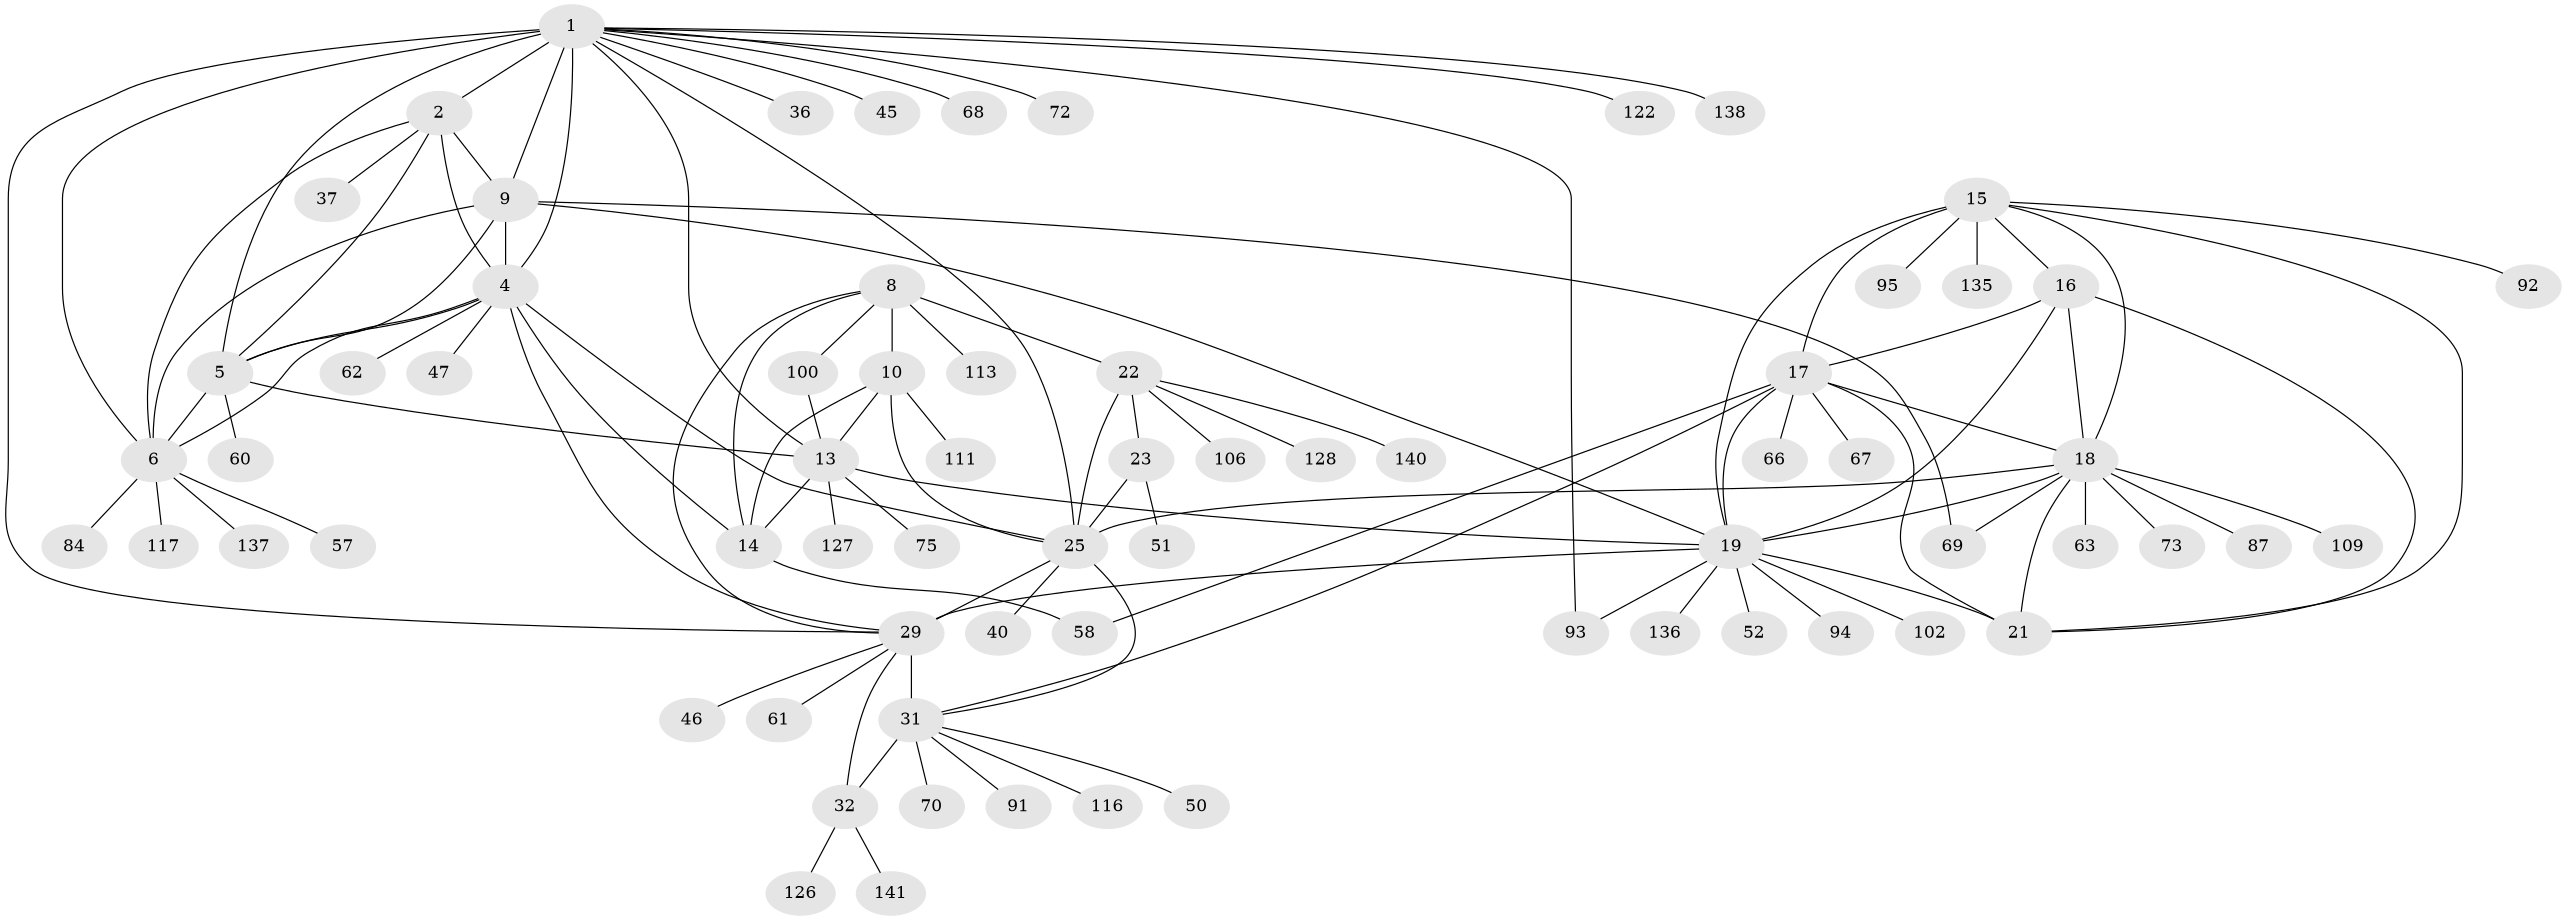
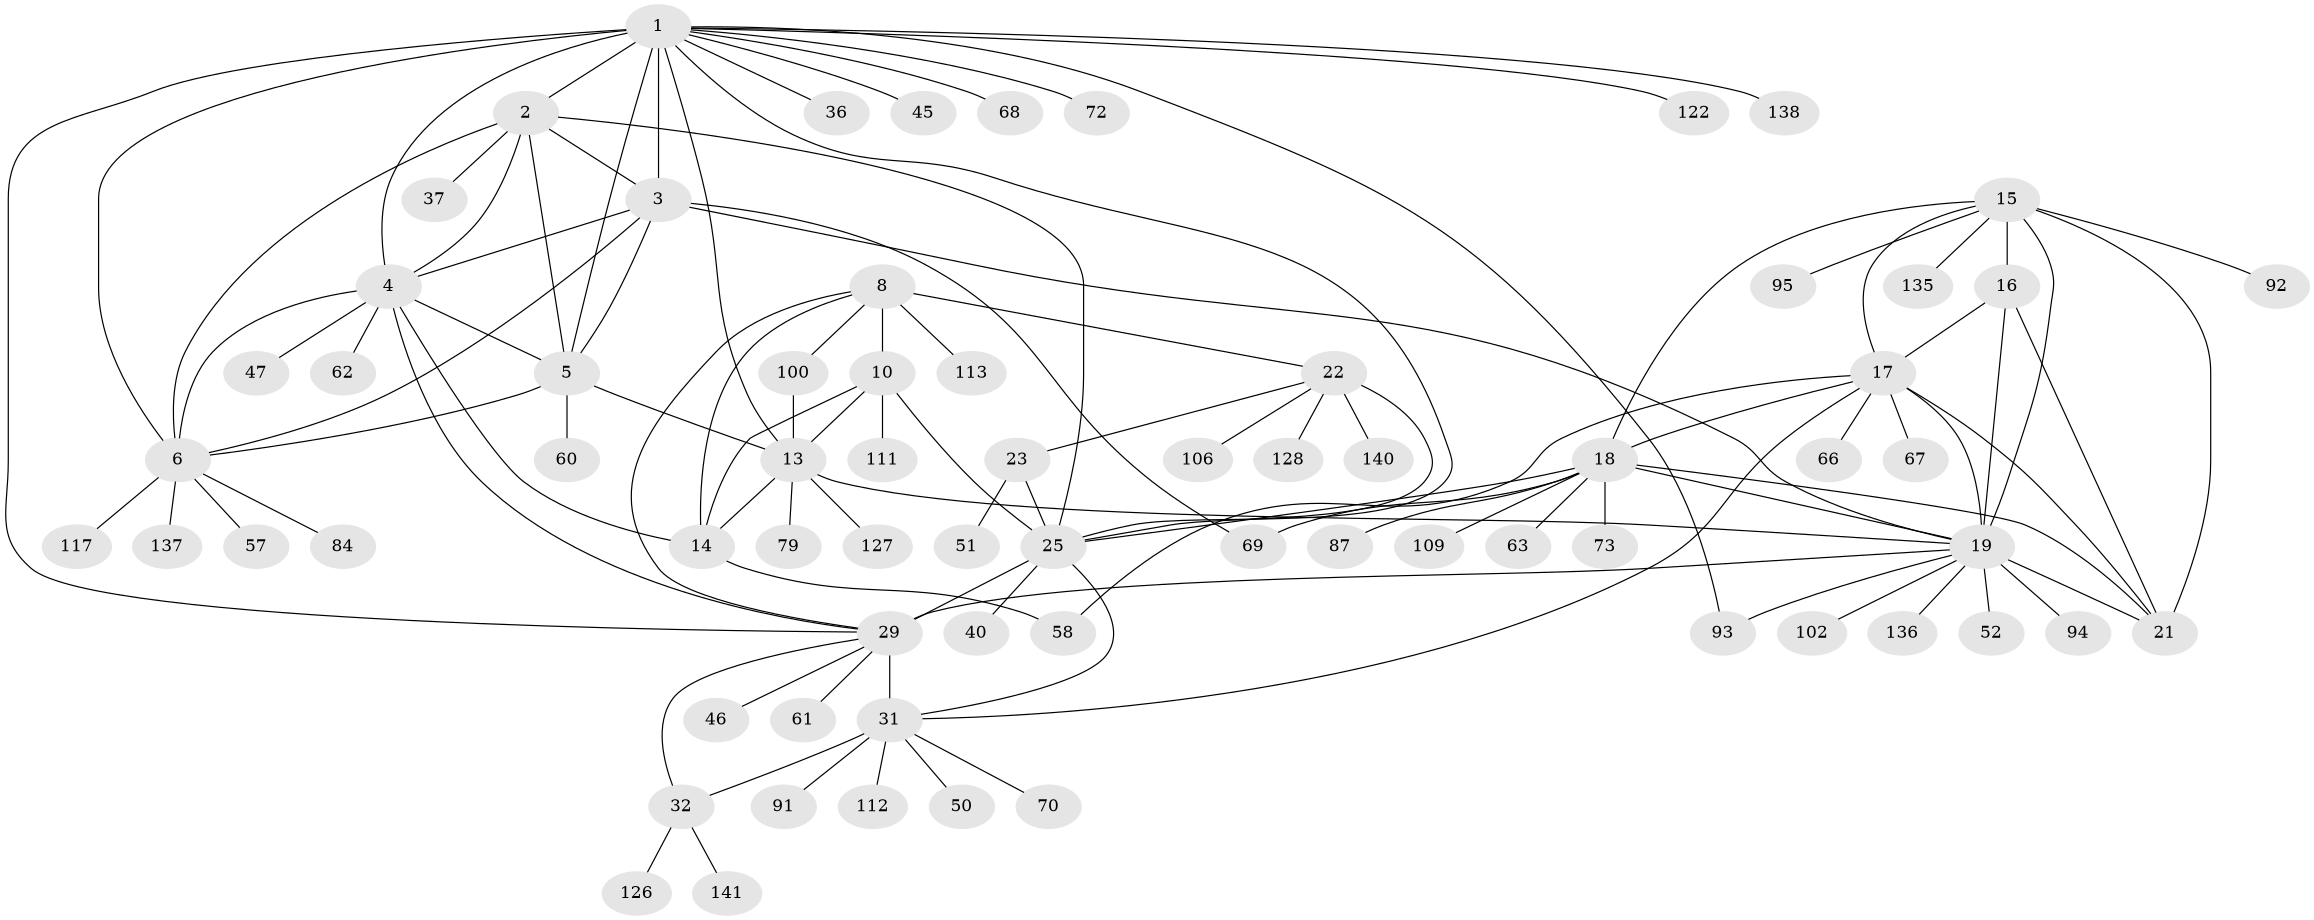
(506, 200) -> (659, 200)
(2076, 373) -> none
(750, 464) -> (958, 190)
(927, 547) -> (789, 547)
(1108, 807) -> (873, 807)
